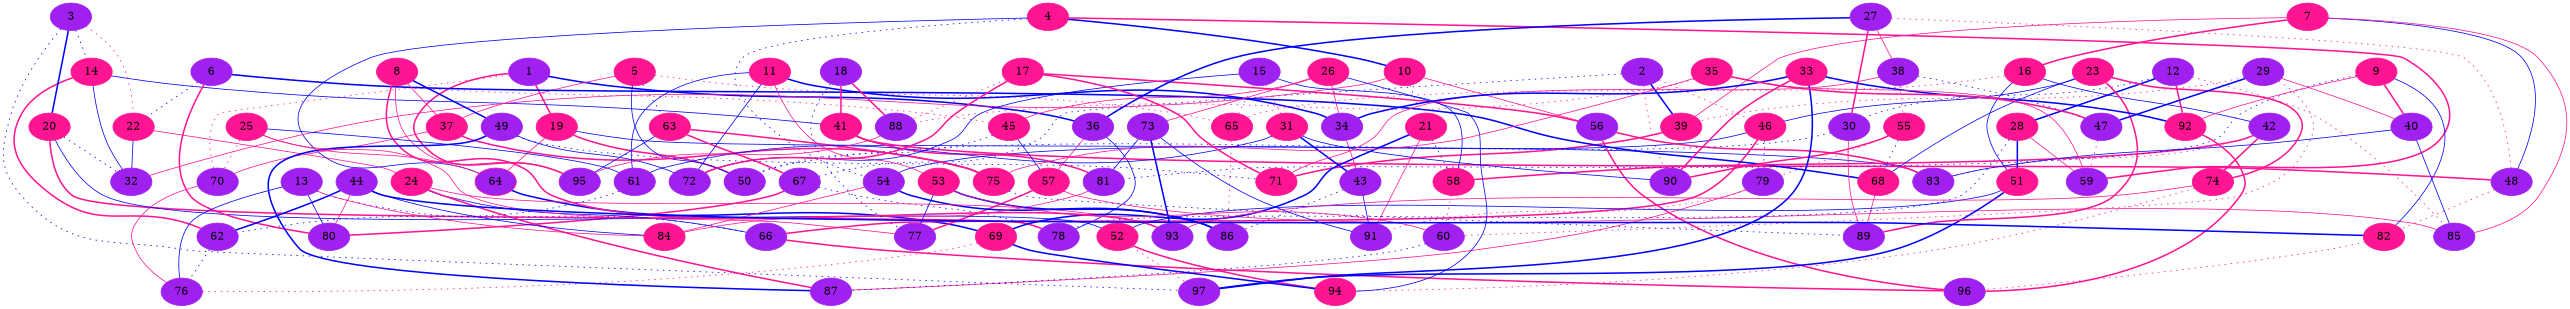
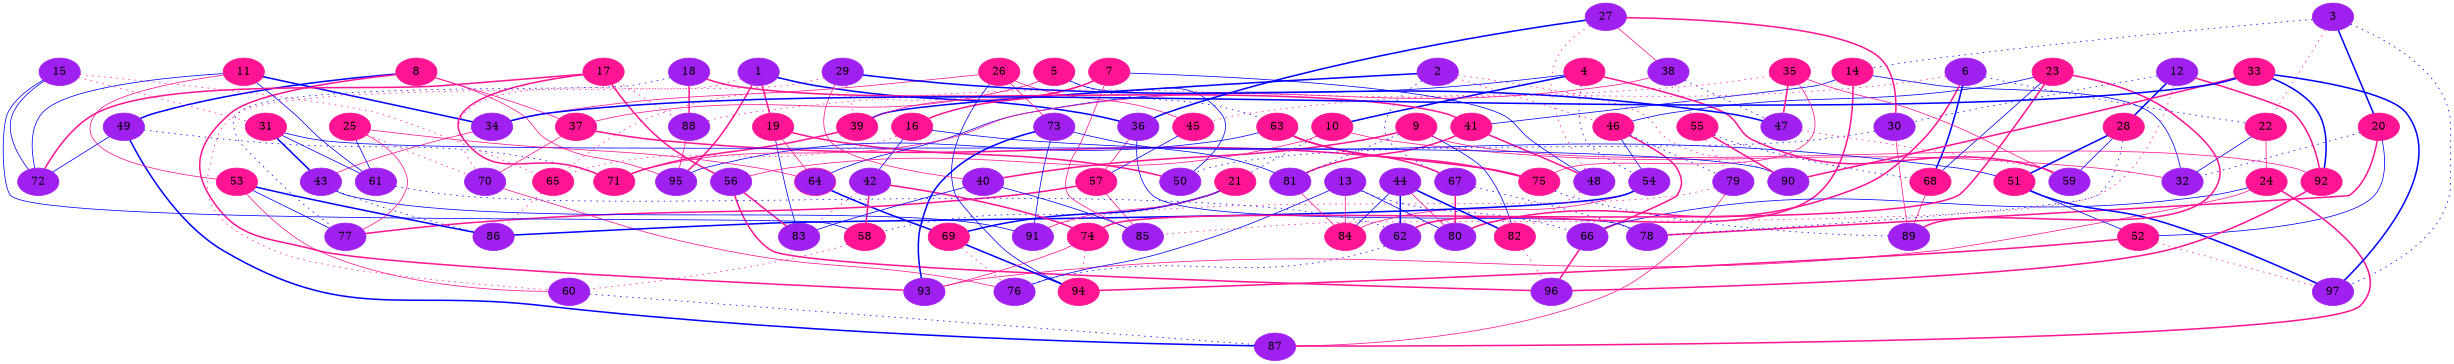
(876, 153) -> none
(2051, 153) -> (2094, 157)
